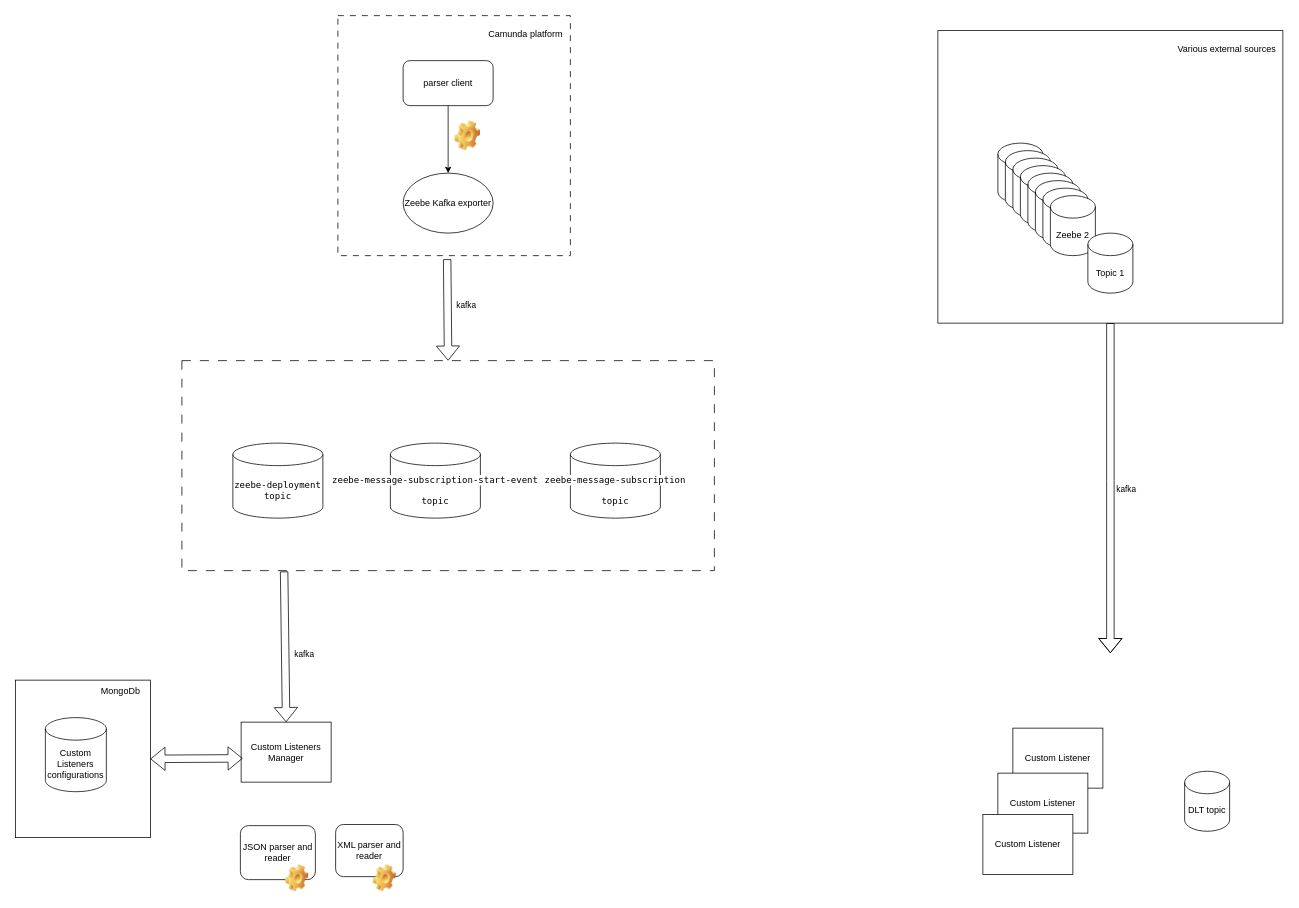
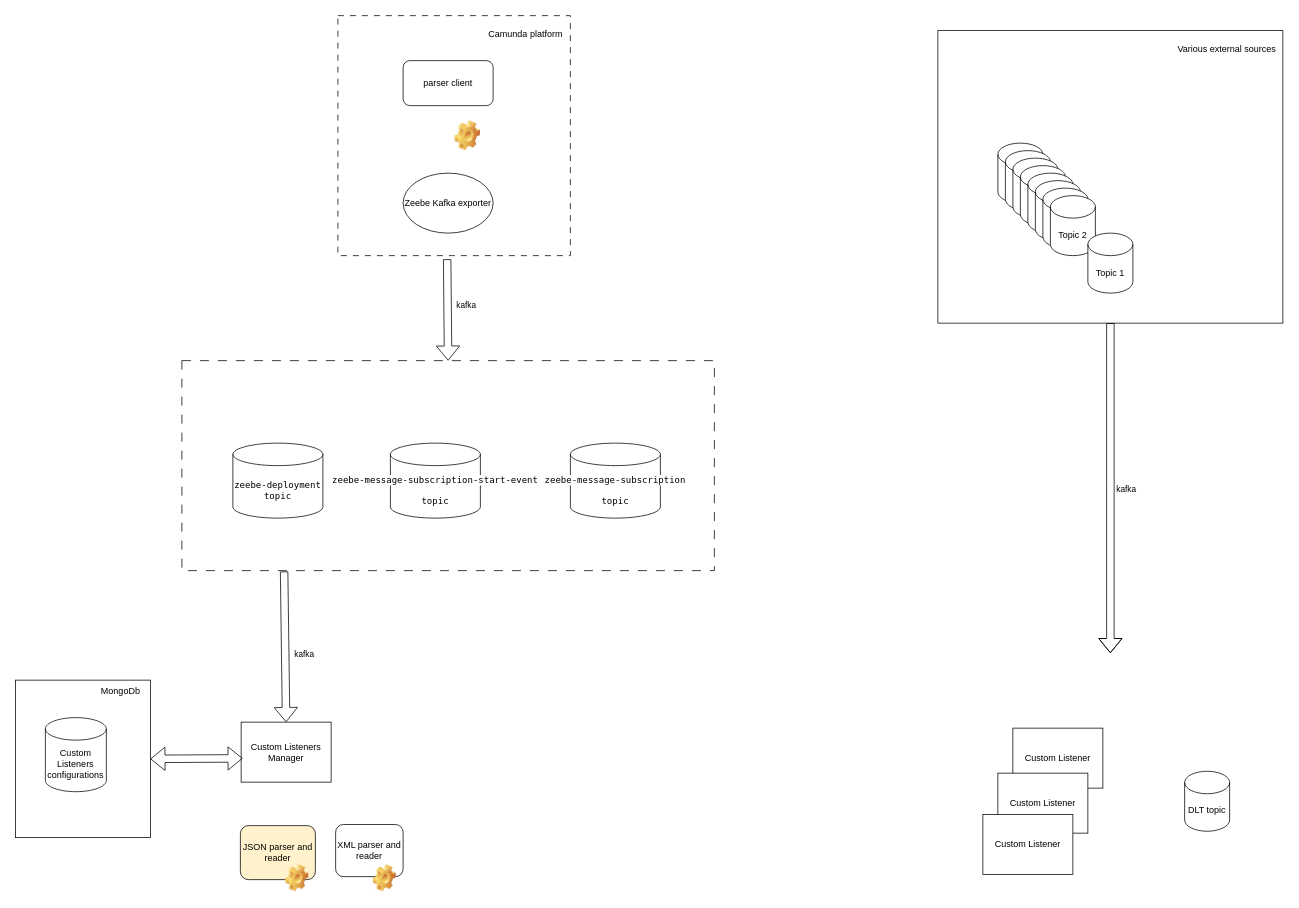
(448, 166) -> none
(1073, 235) -> (1073, 235)
(278, 852) -> (278, 852)
